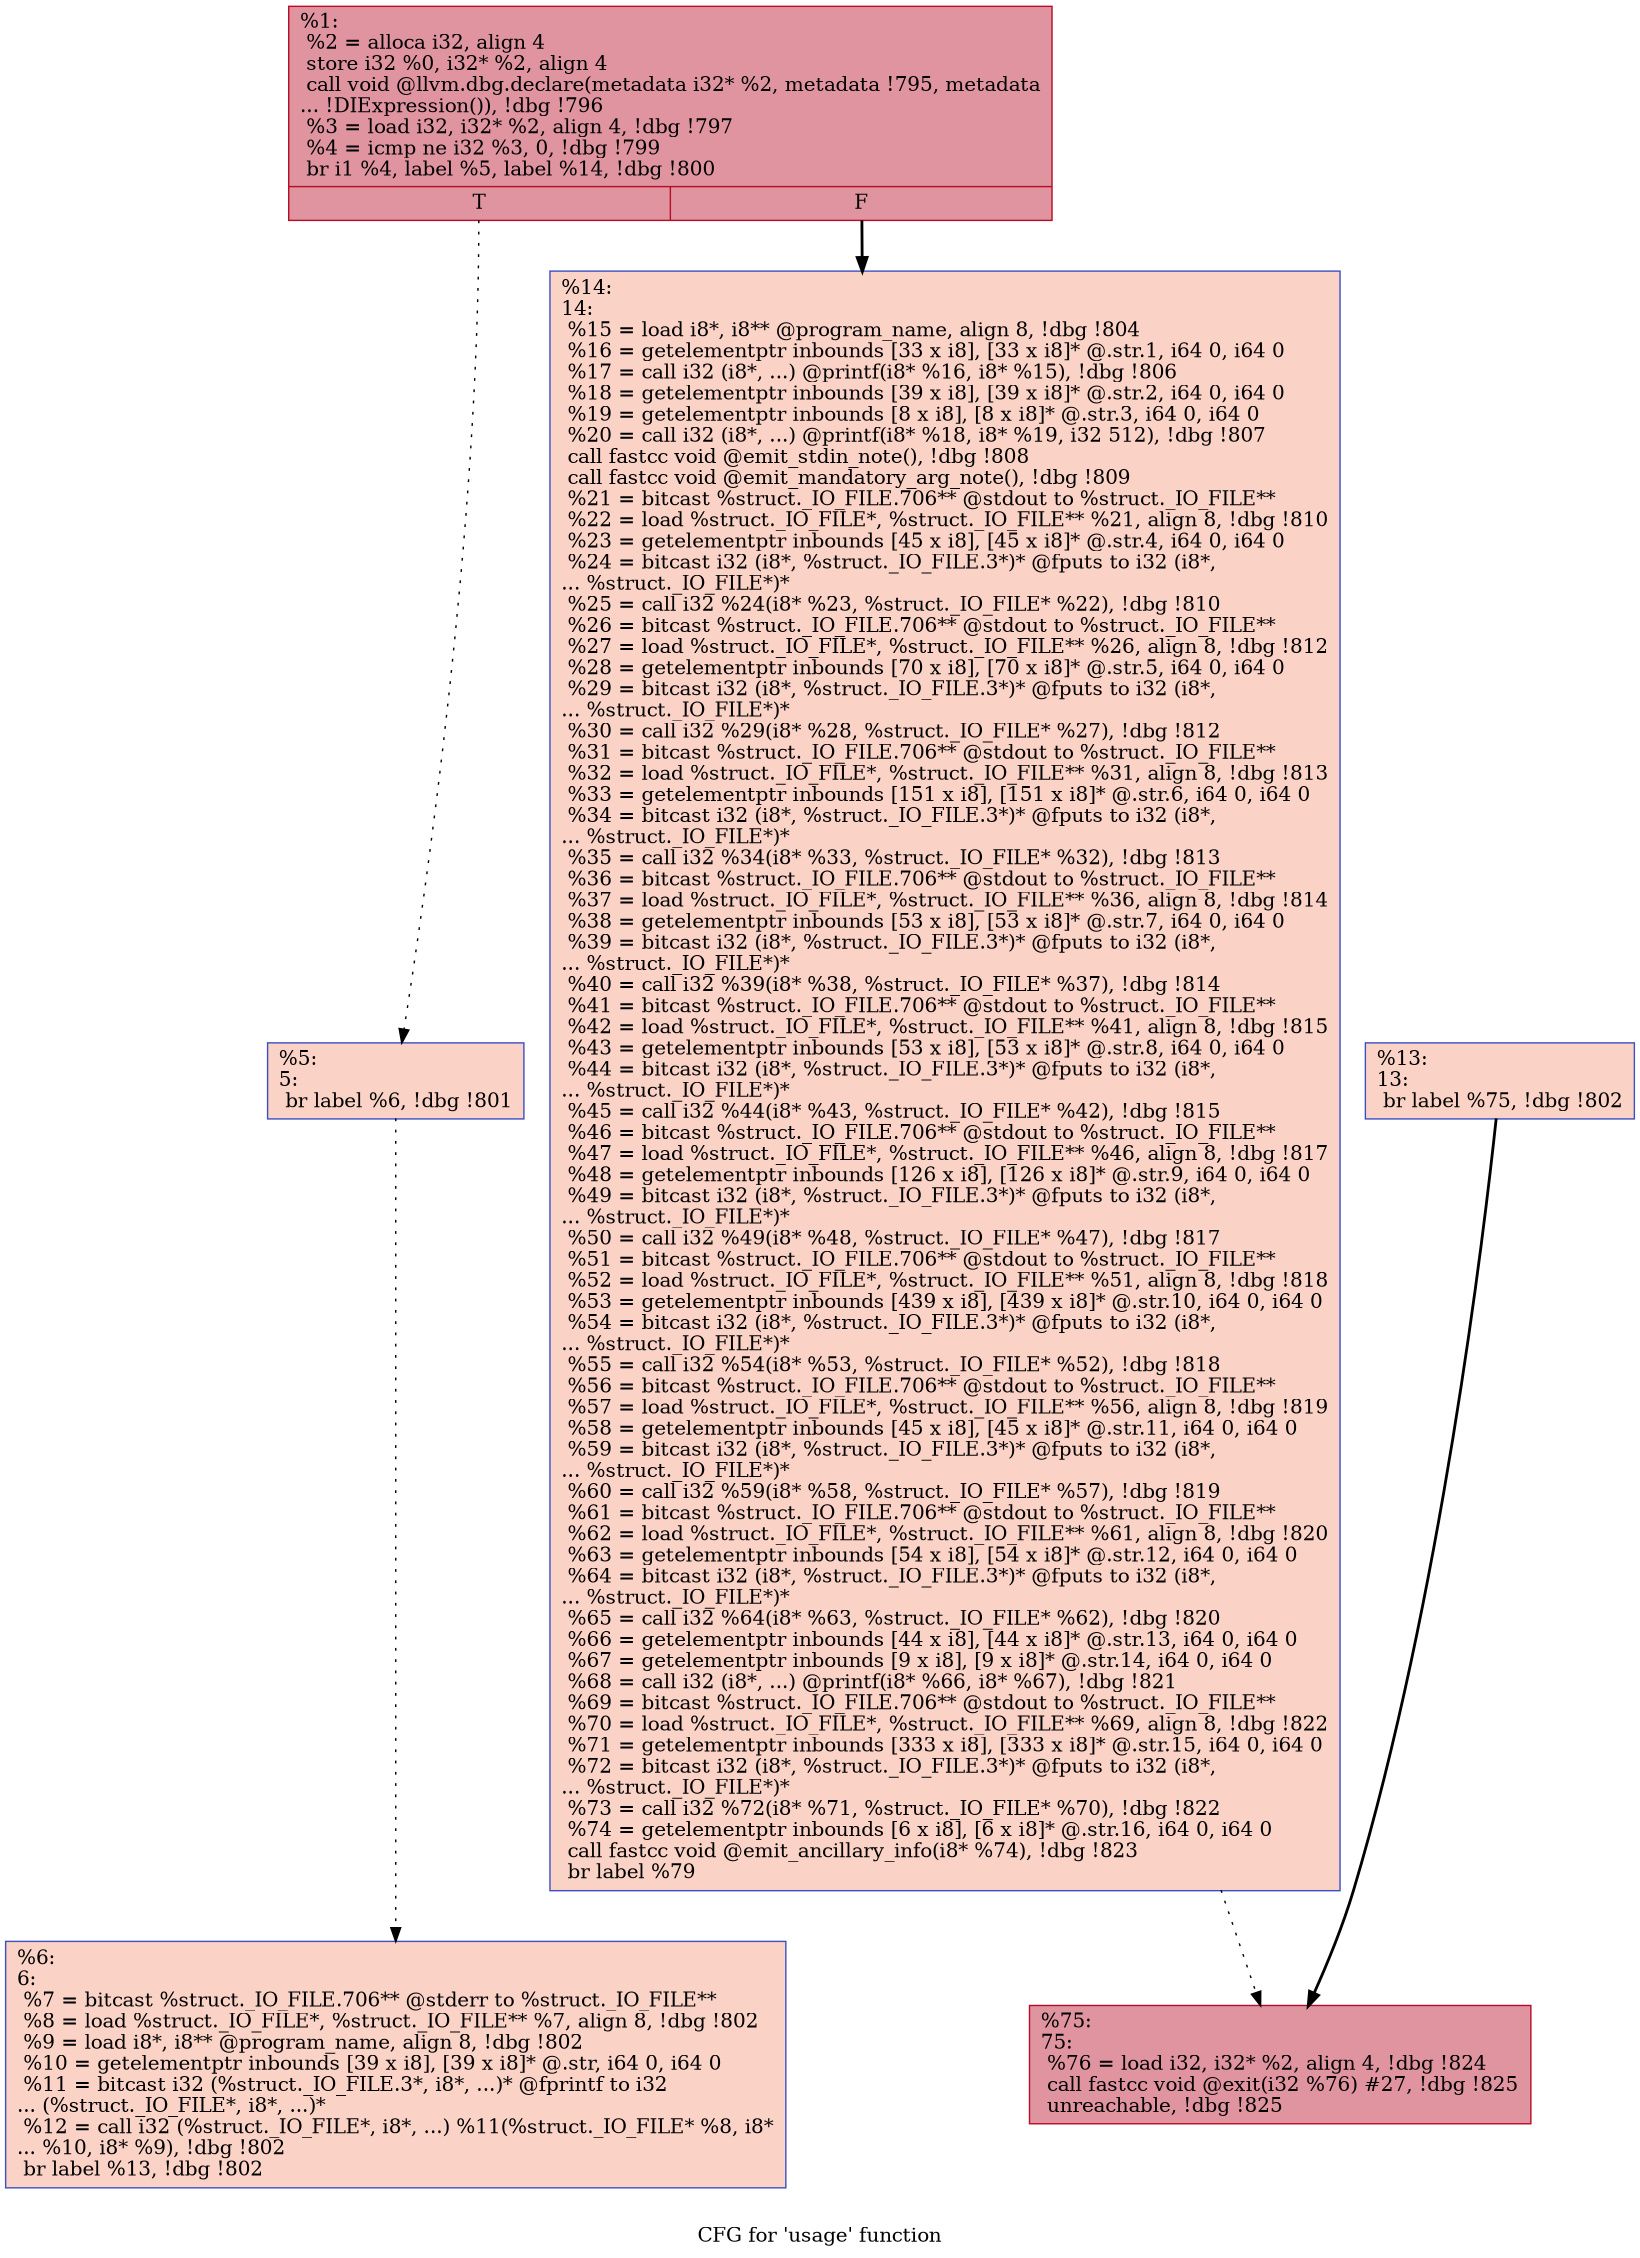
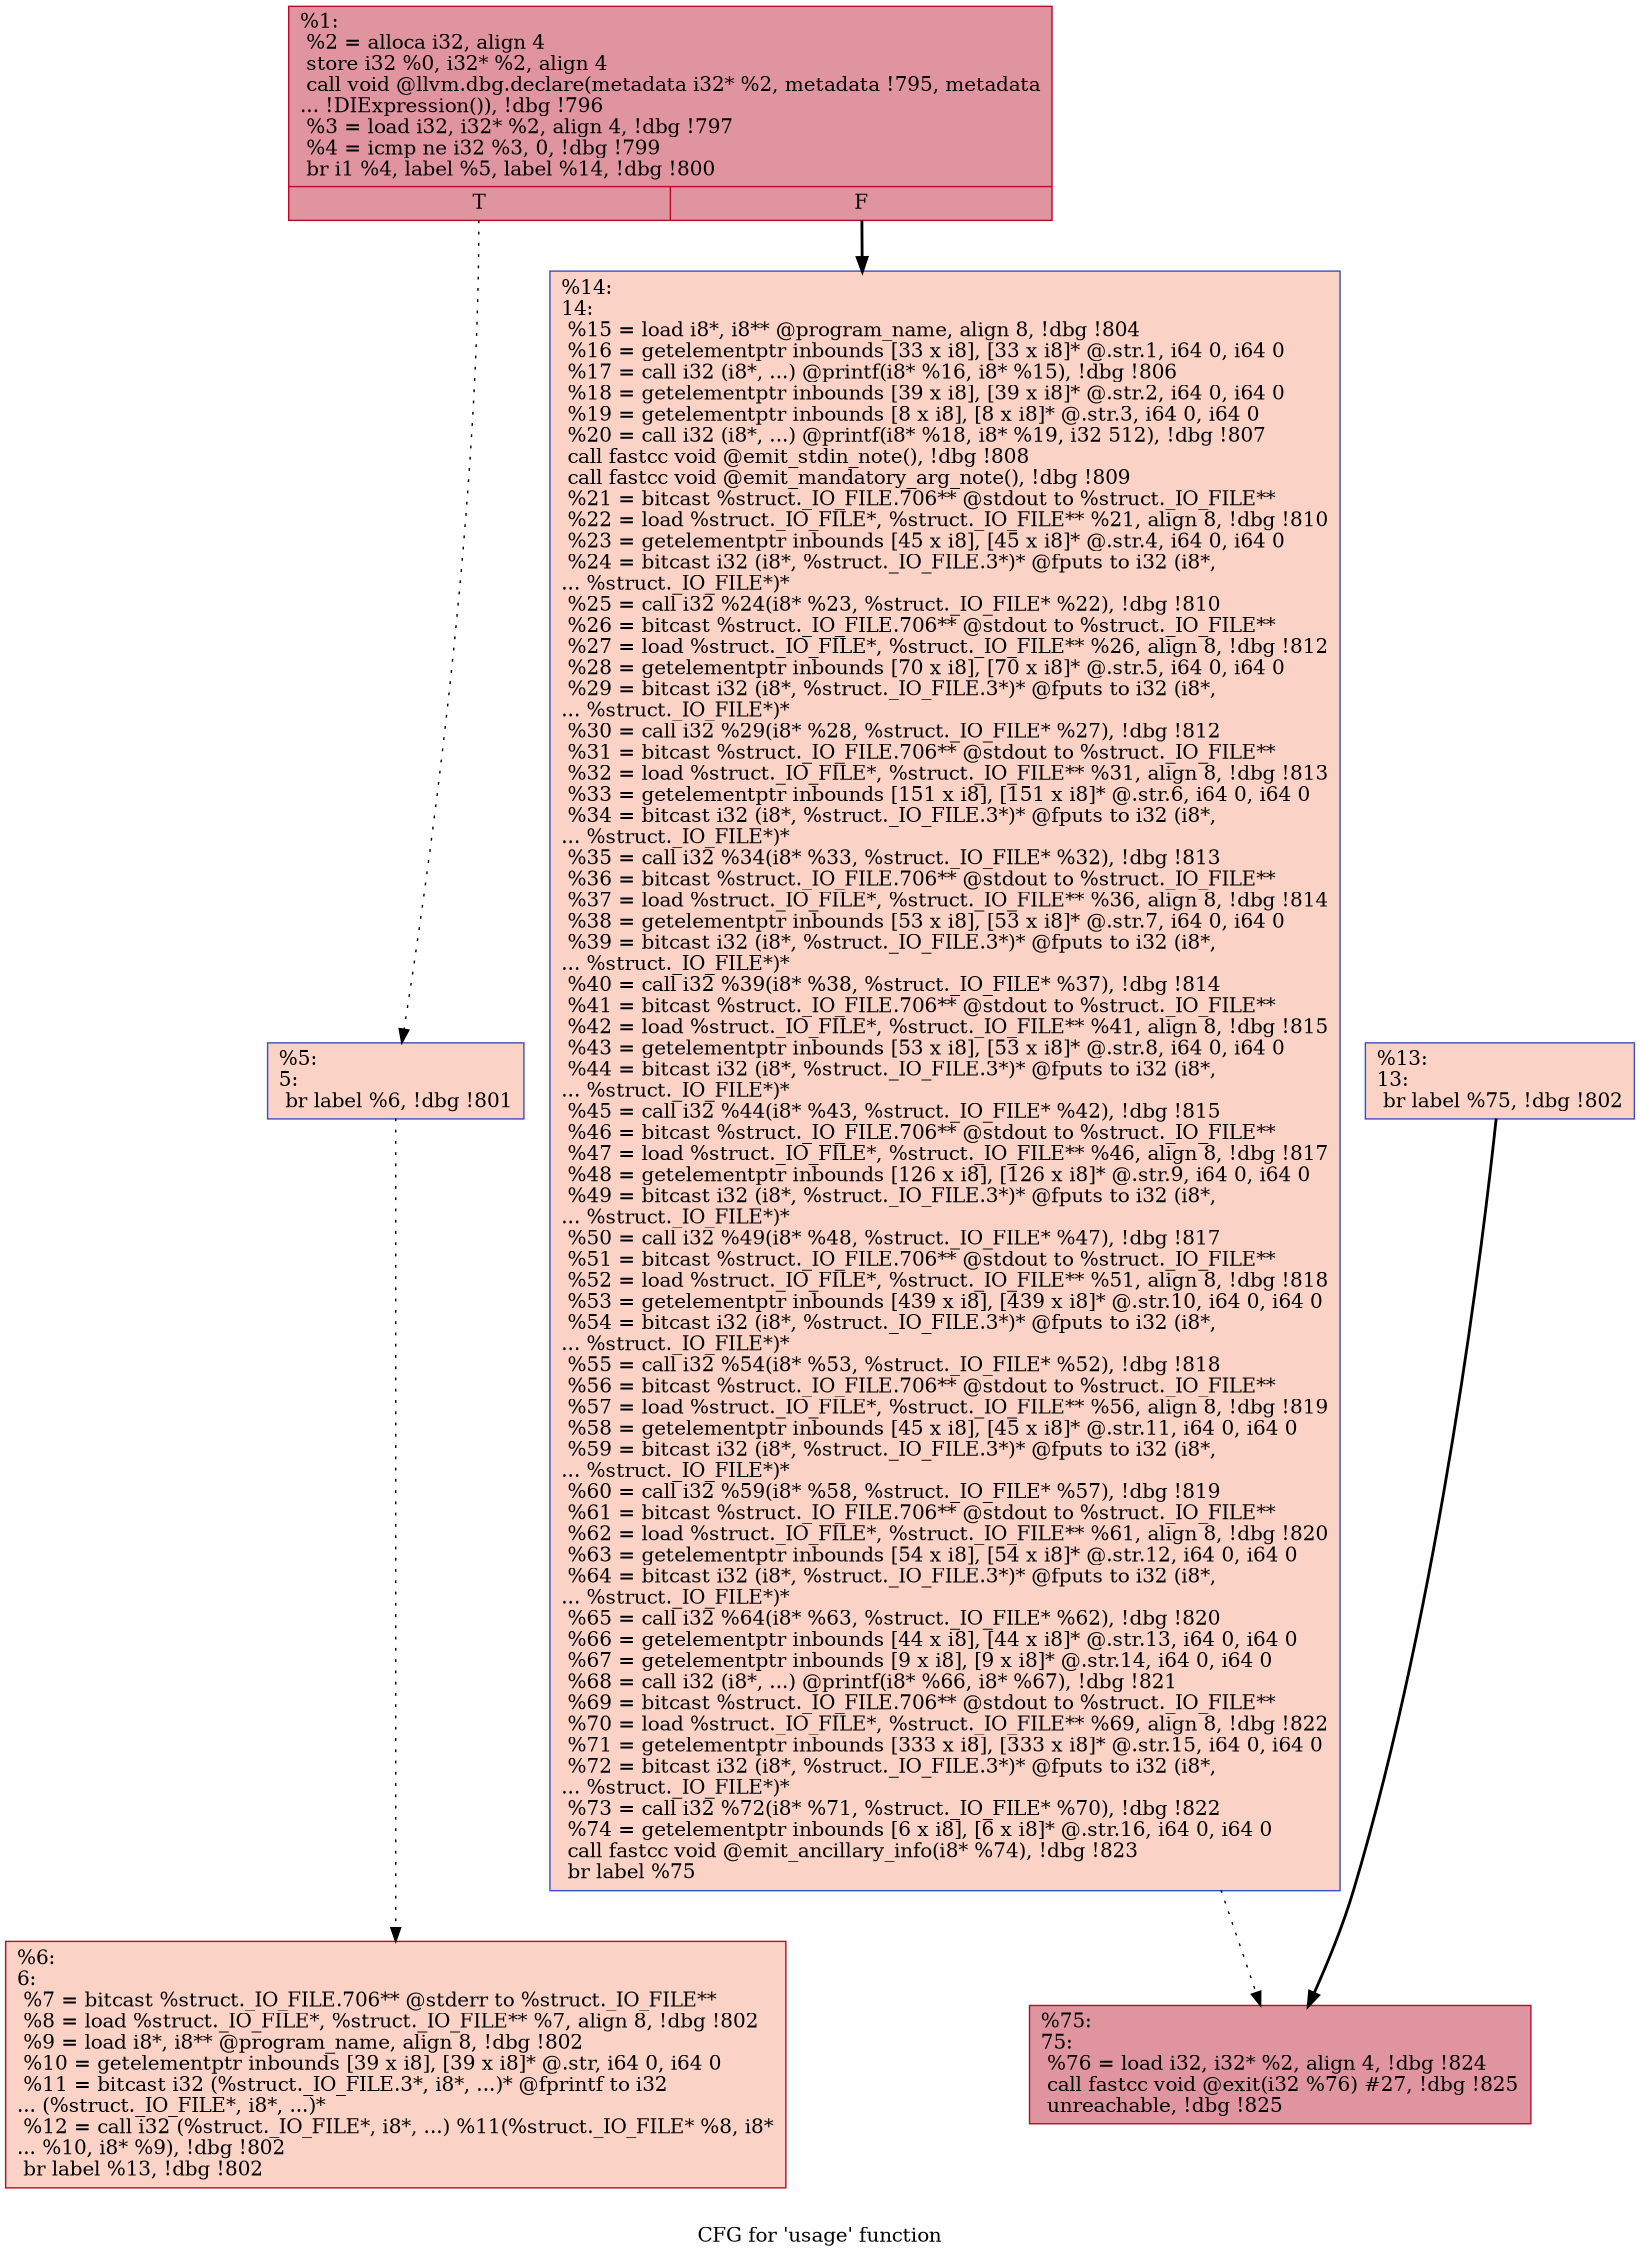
(629, 1872) -> (629, 1872)
(396, 2065) -> (396, 2065)
